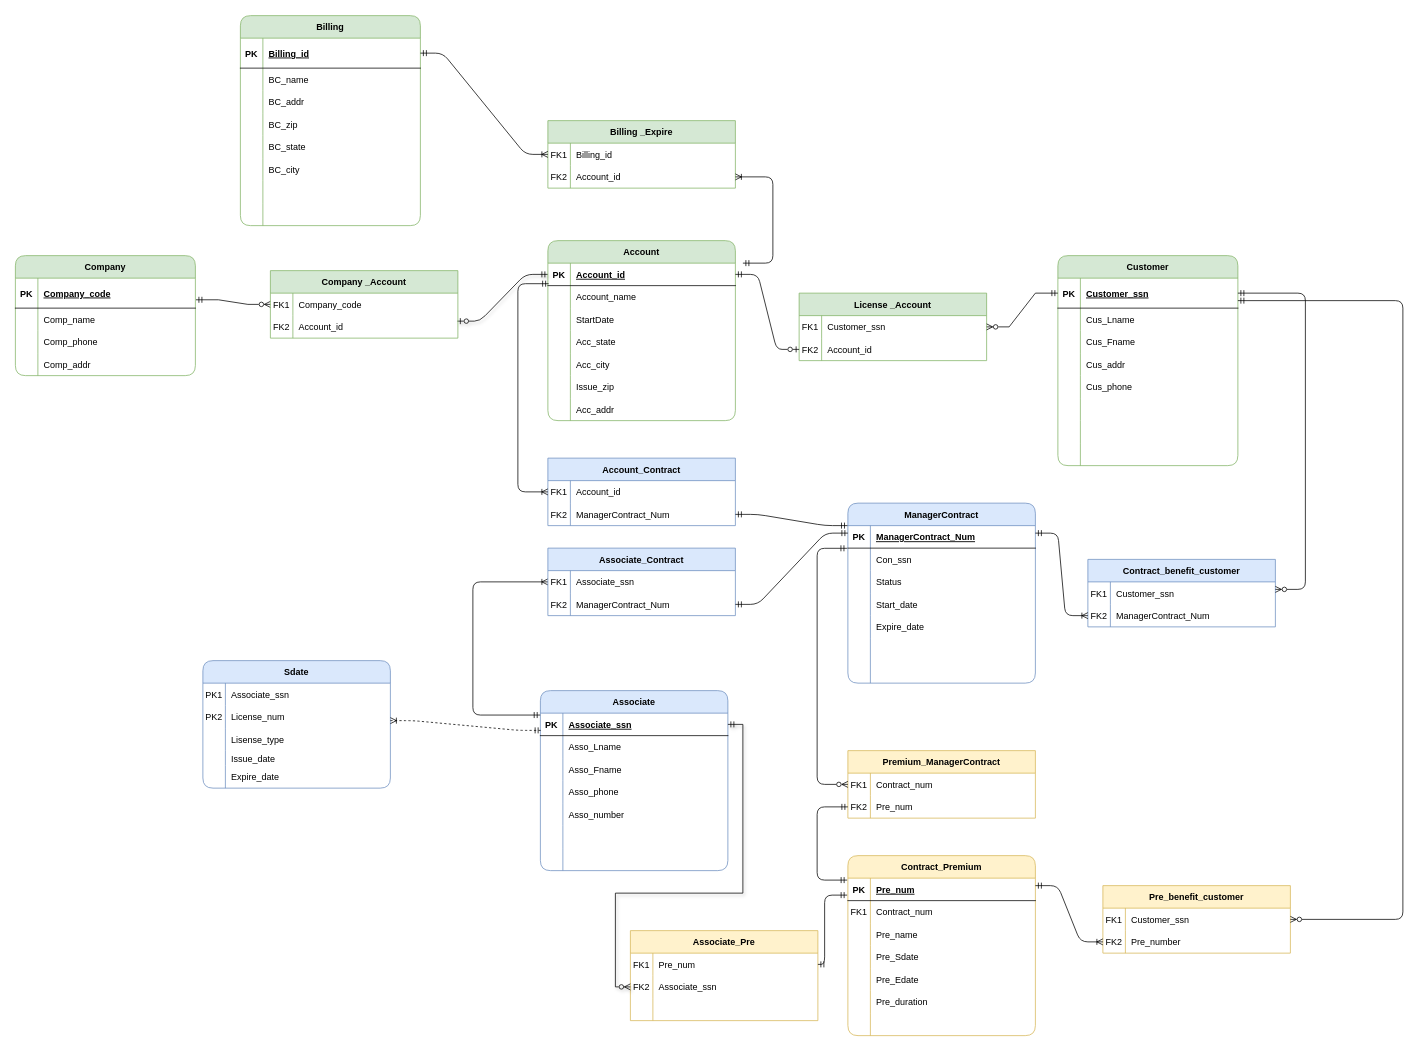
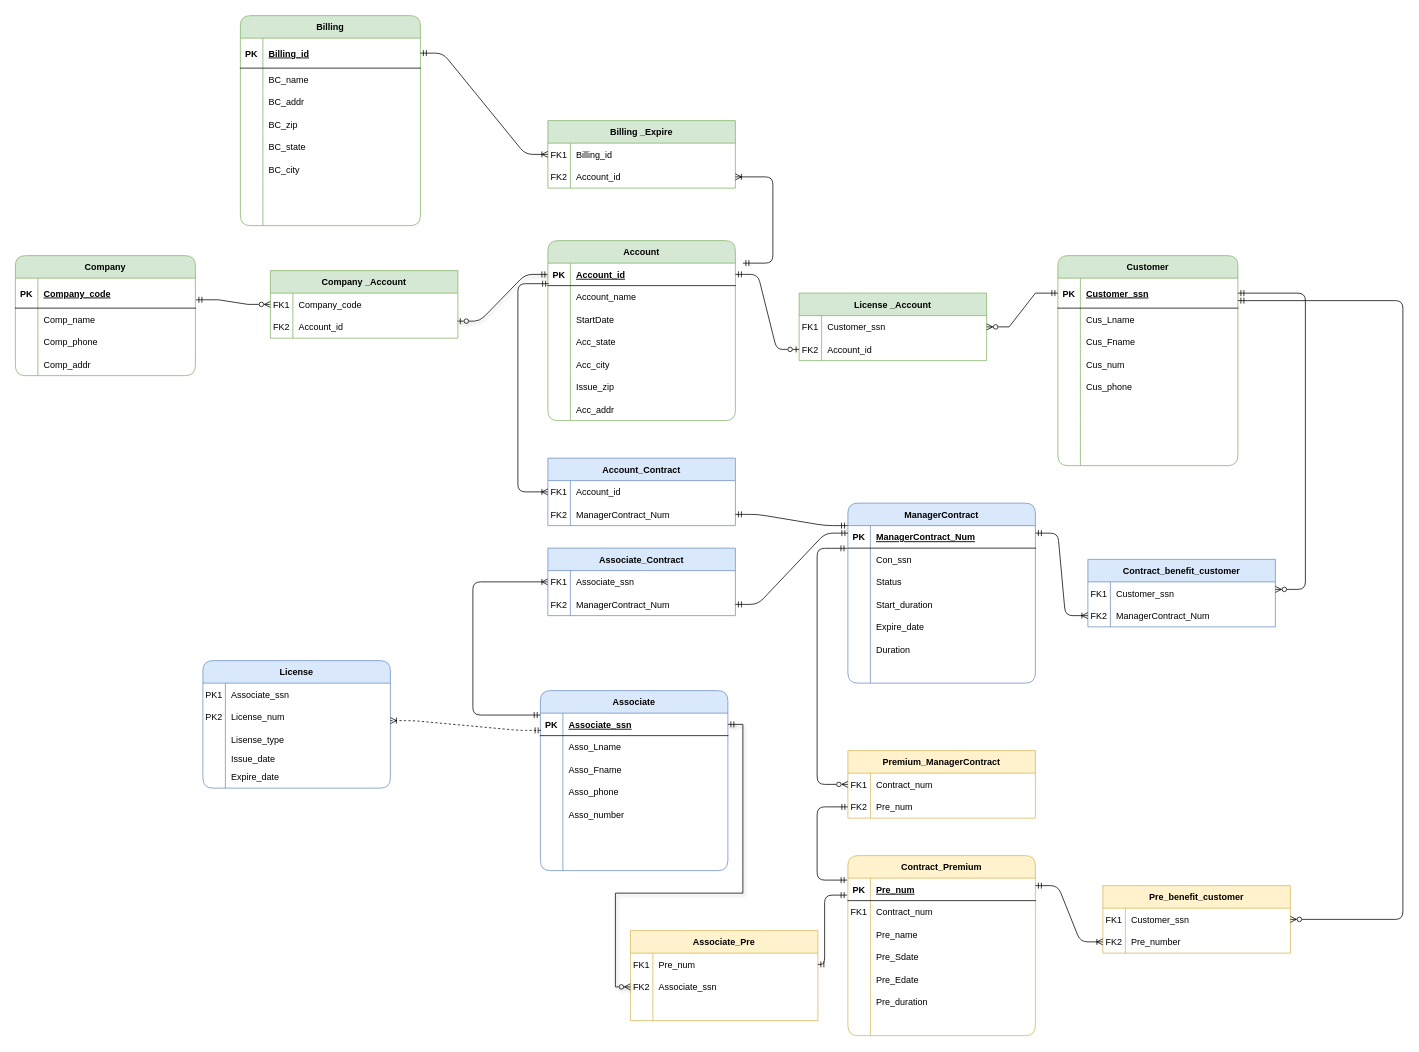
(1106, 365) -> (1104, 365)
(901, 605) -> (910, 605)
none -> (953, 649)
(296, 672) -> (296, 672)
